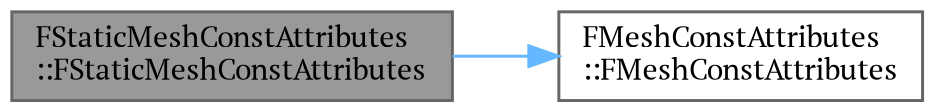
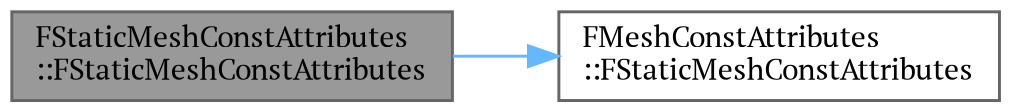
(741, 56) -> (779, 56)
